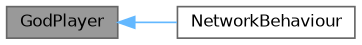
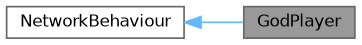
(156, 22) -> (222, 22)
